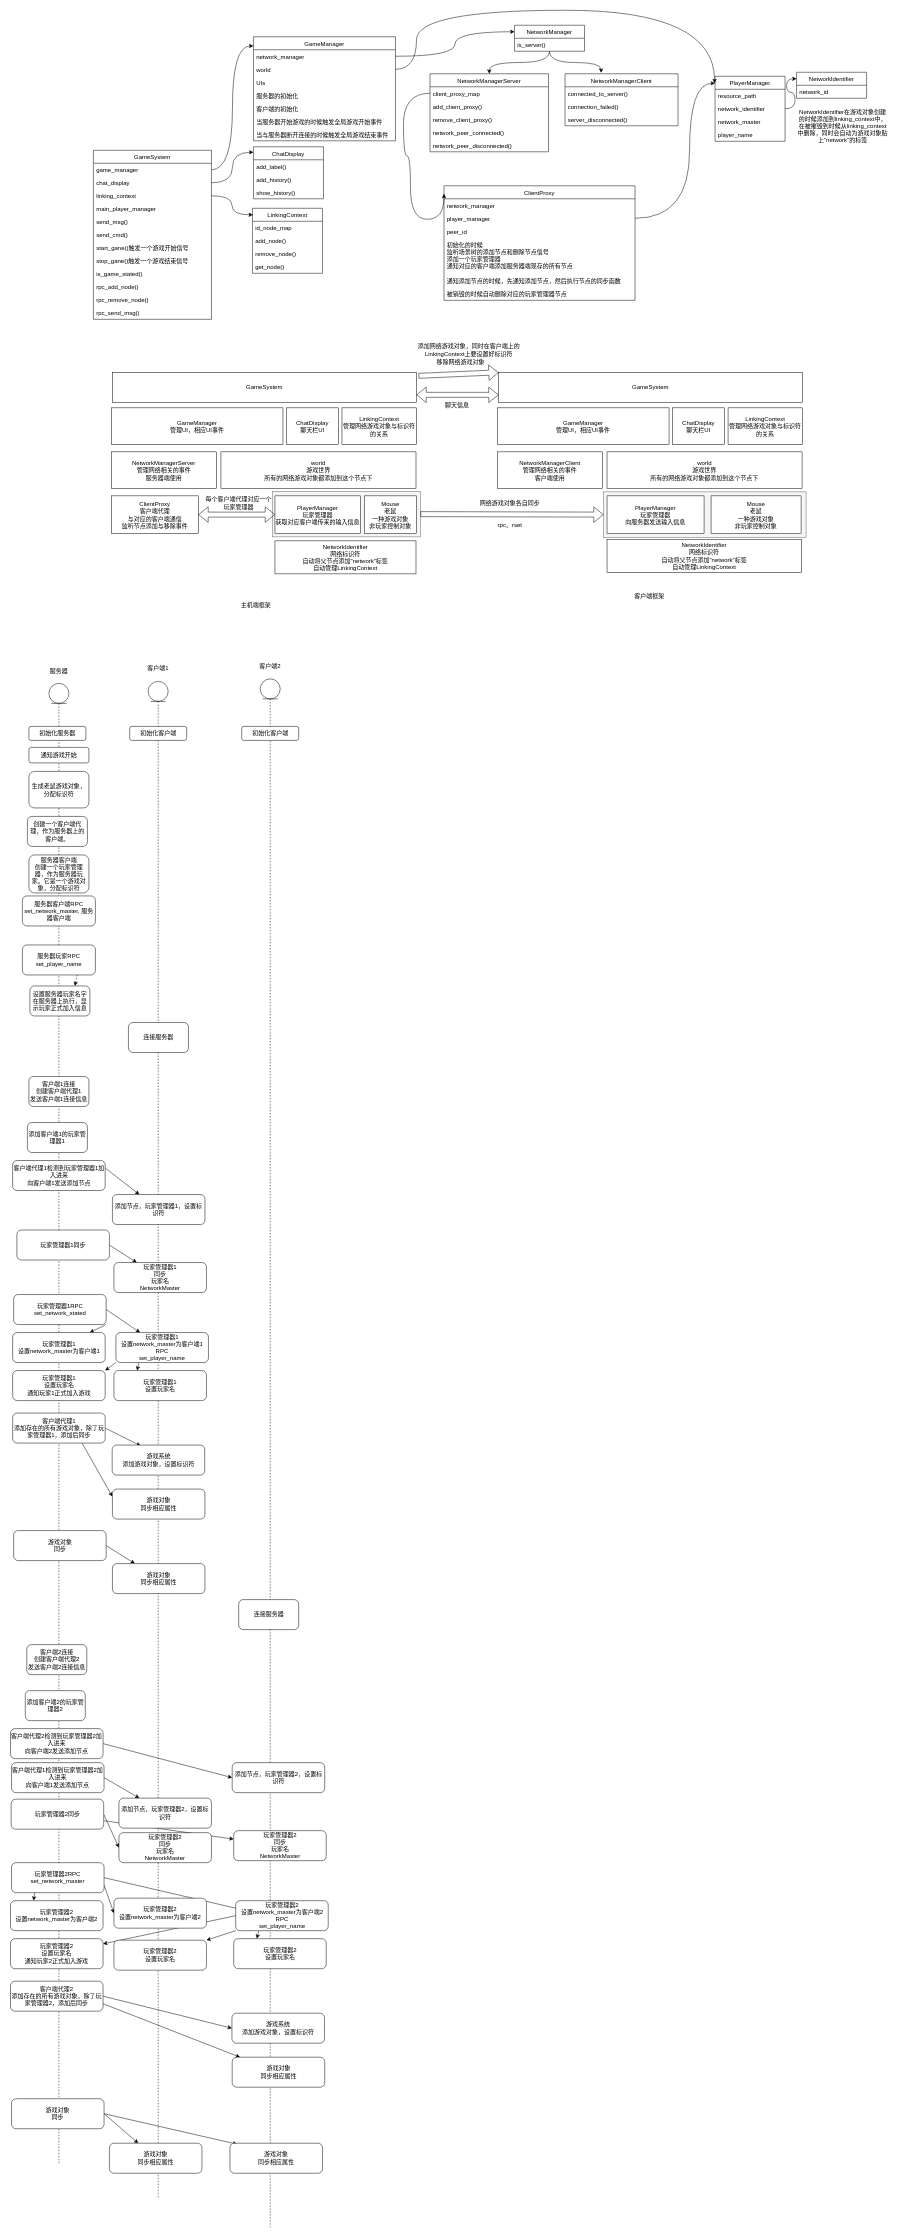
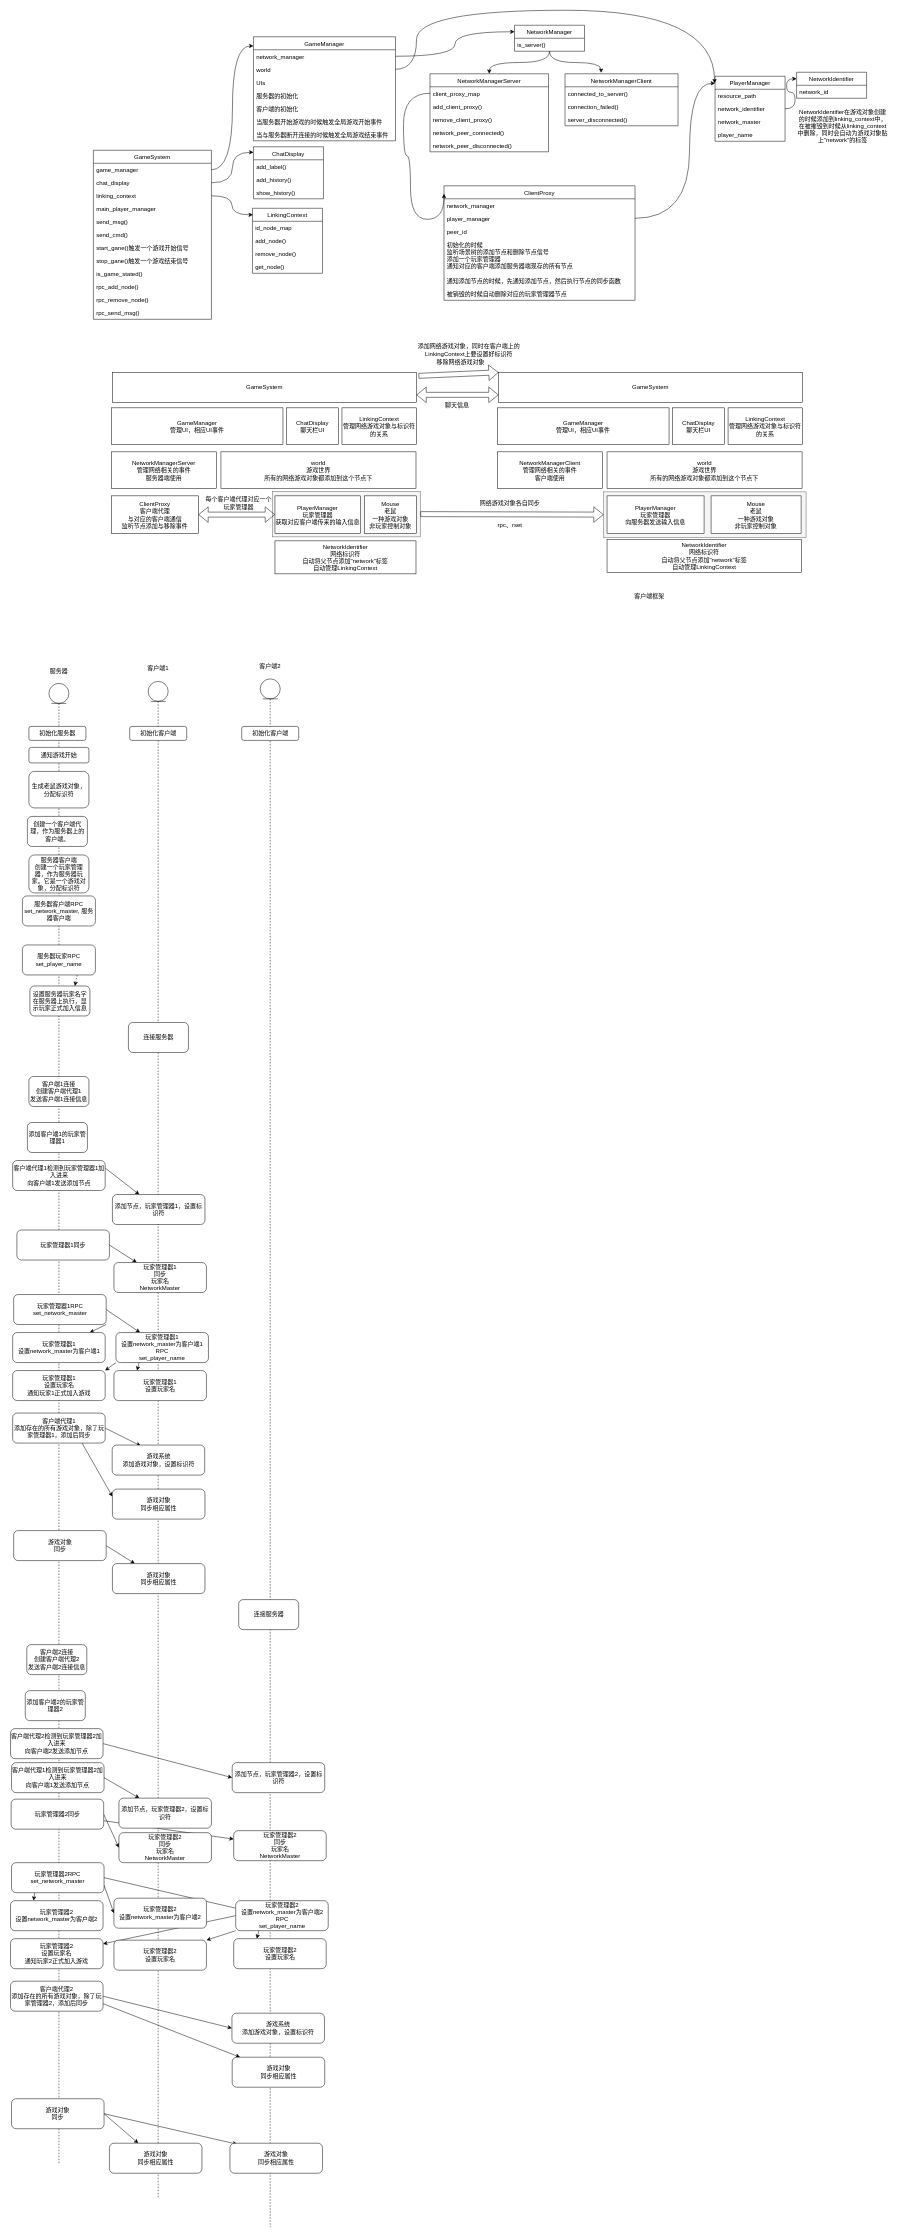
(256, 605) -> none
(60, 1309) -> (60, 1309)
